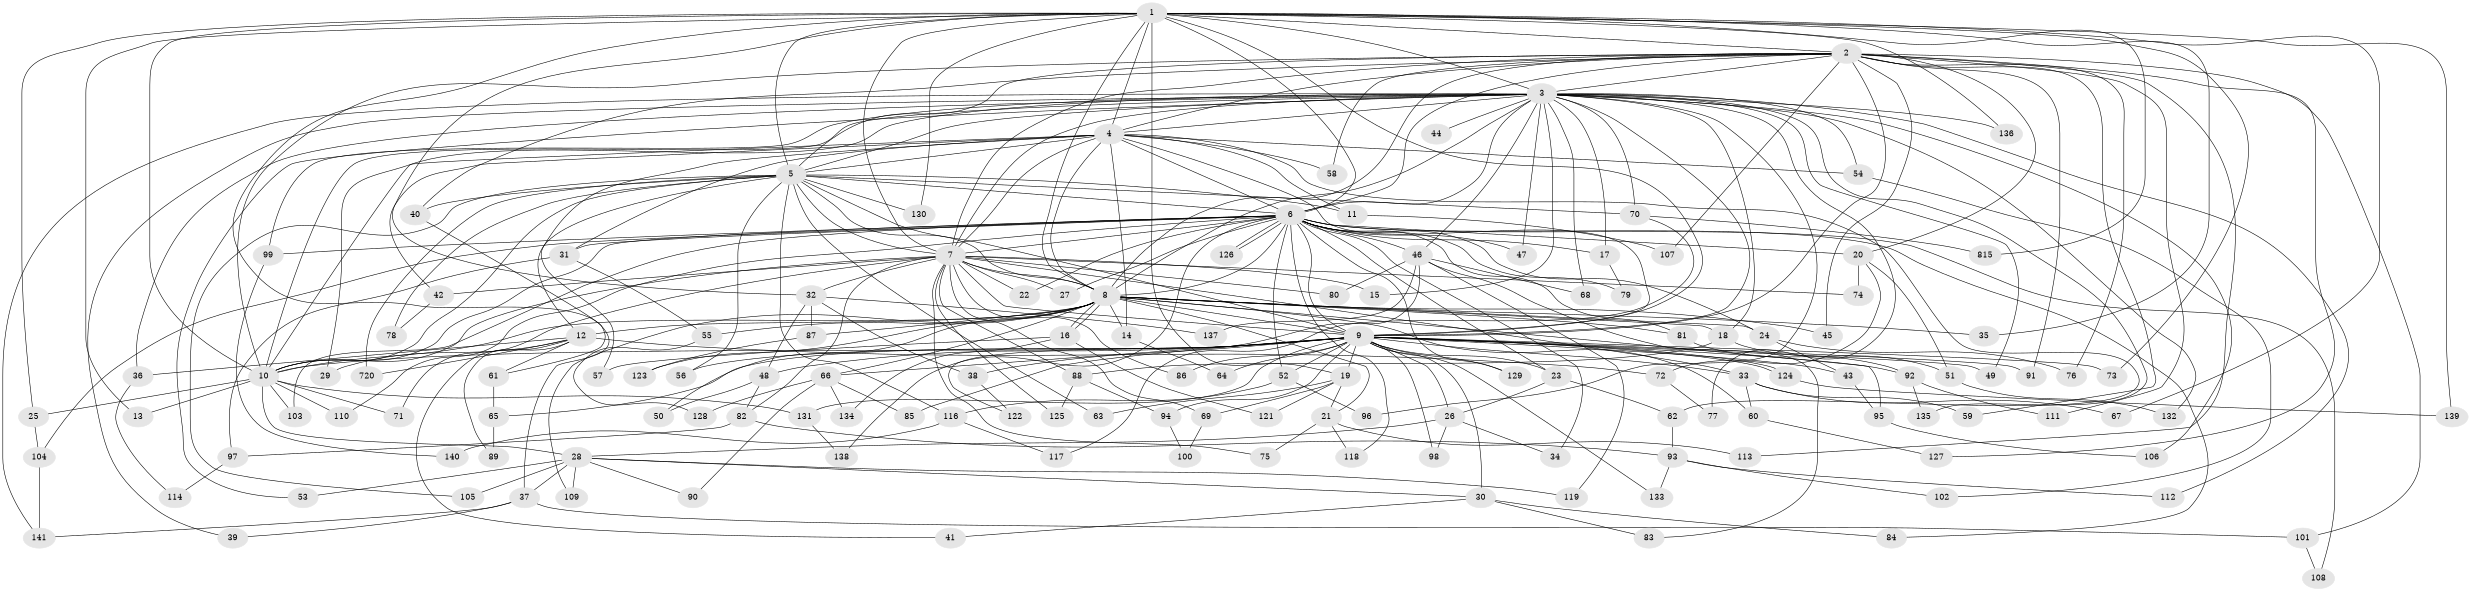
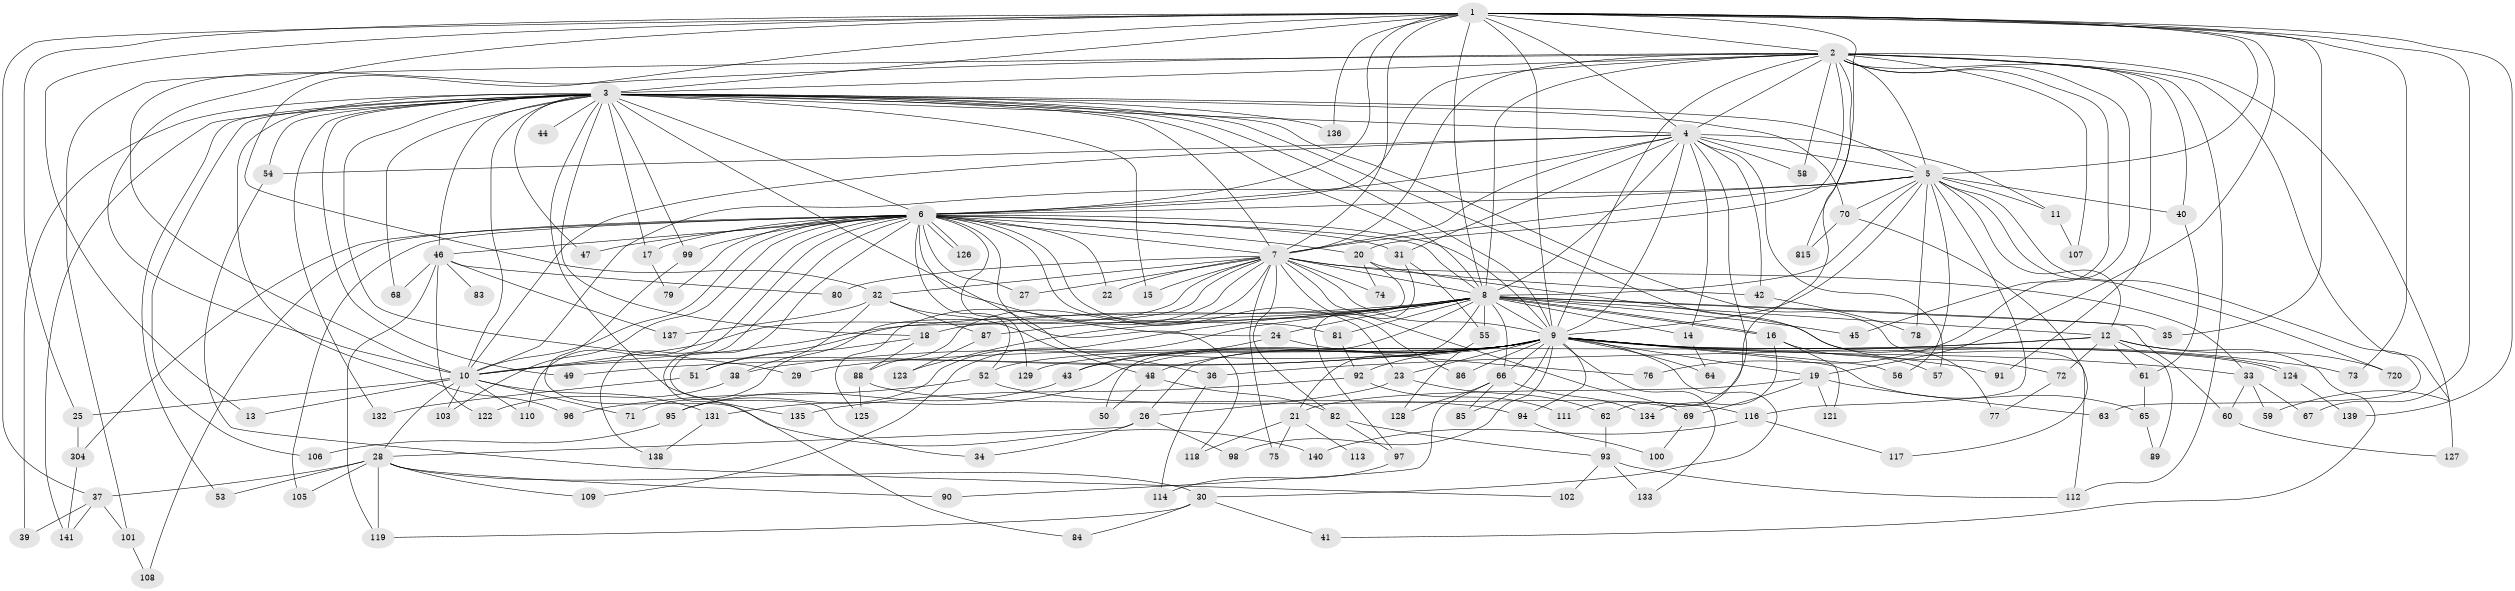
(919, 215) -> none
(296, 226) -> (477, 235)
(2231, 288) -> (2212, 159)
(39, 457) -> (78, 457)
(1565, 518) -> (793, 529)
